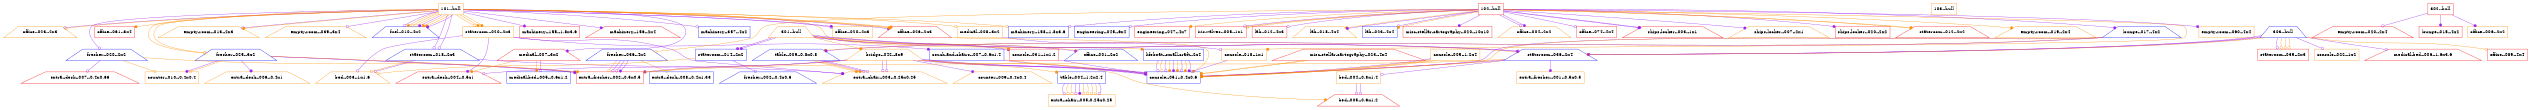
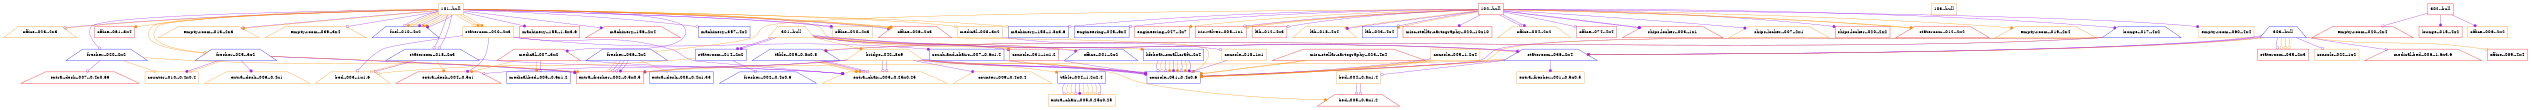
(2073, 42) -> none
none -> (441, 66)
none -> (711, 67)
